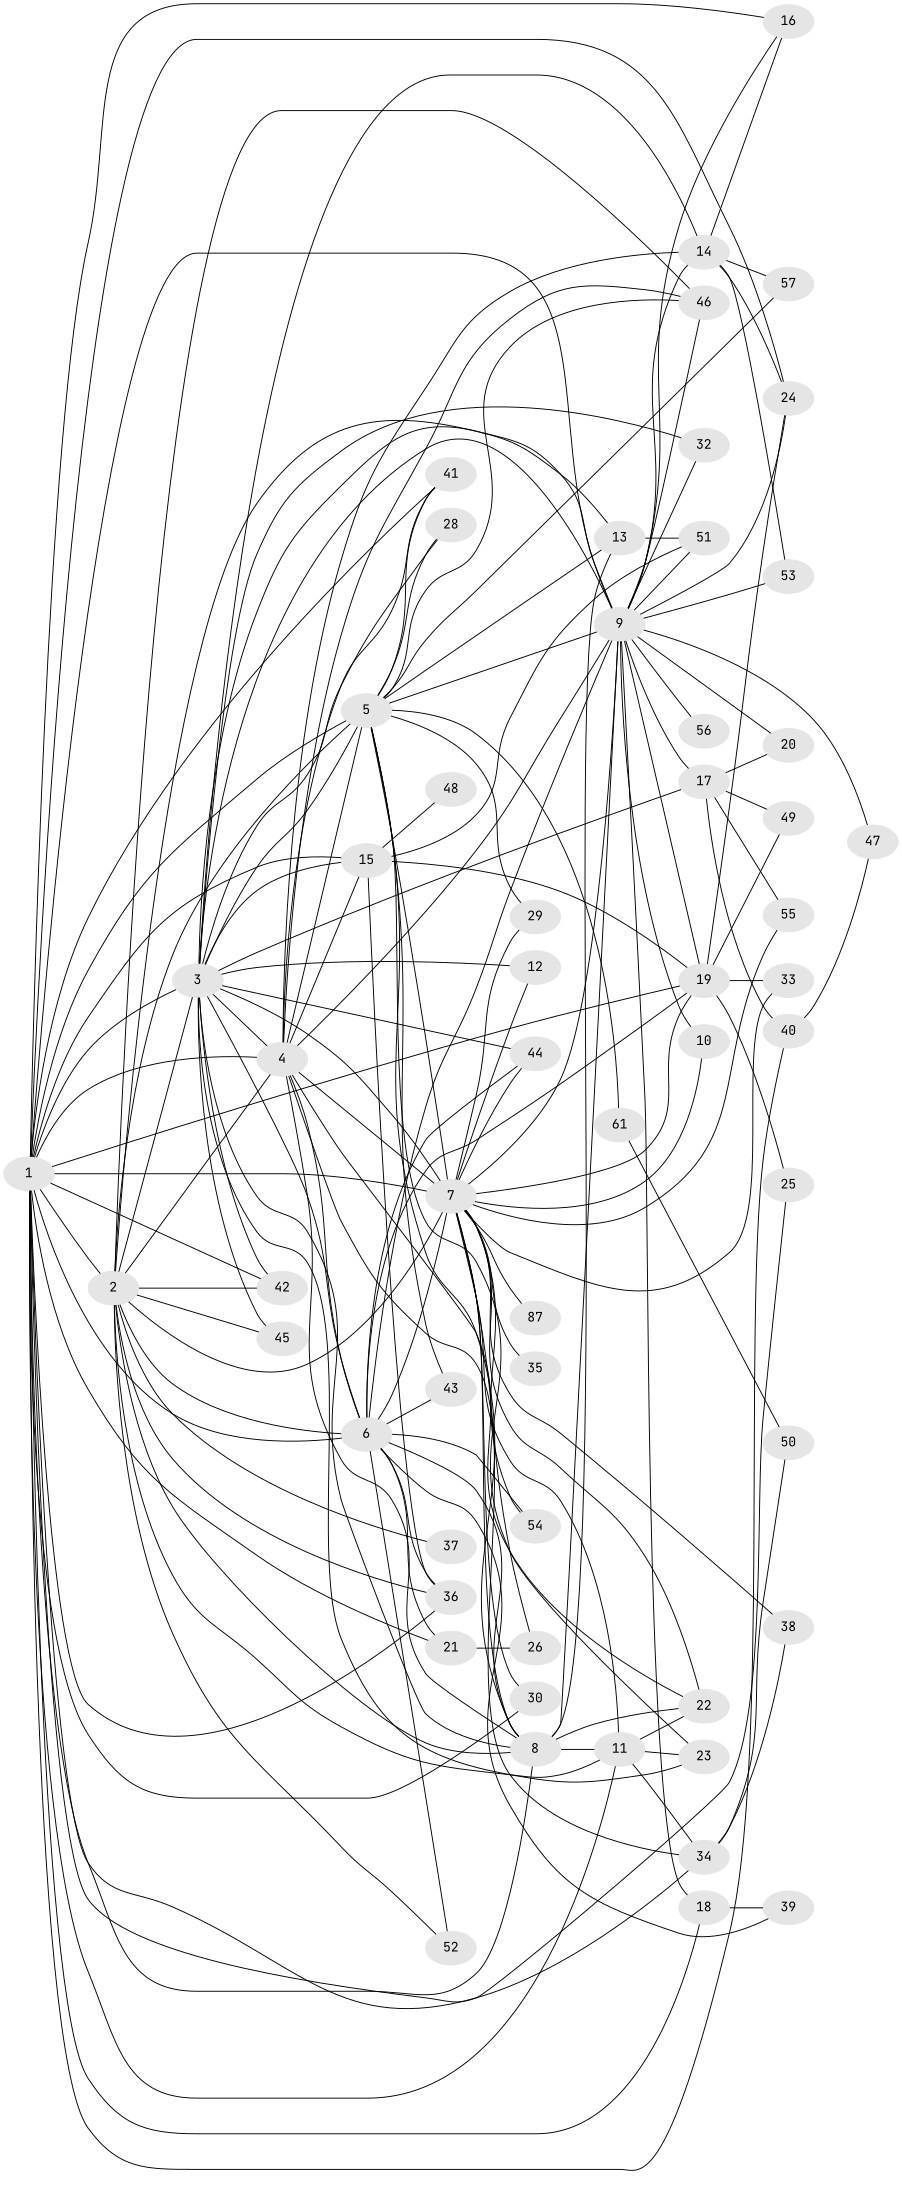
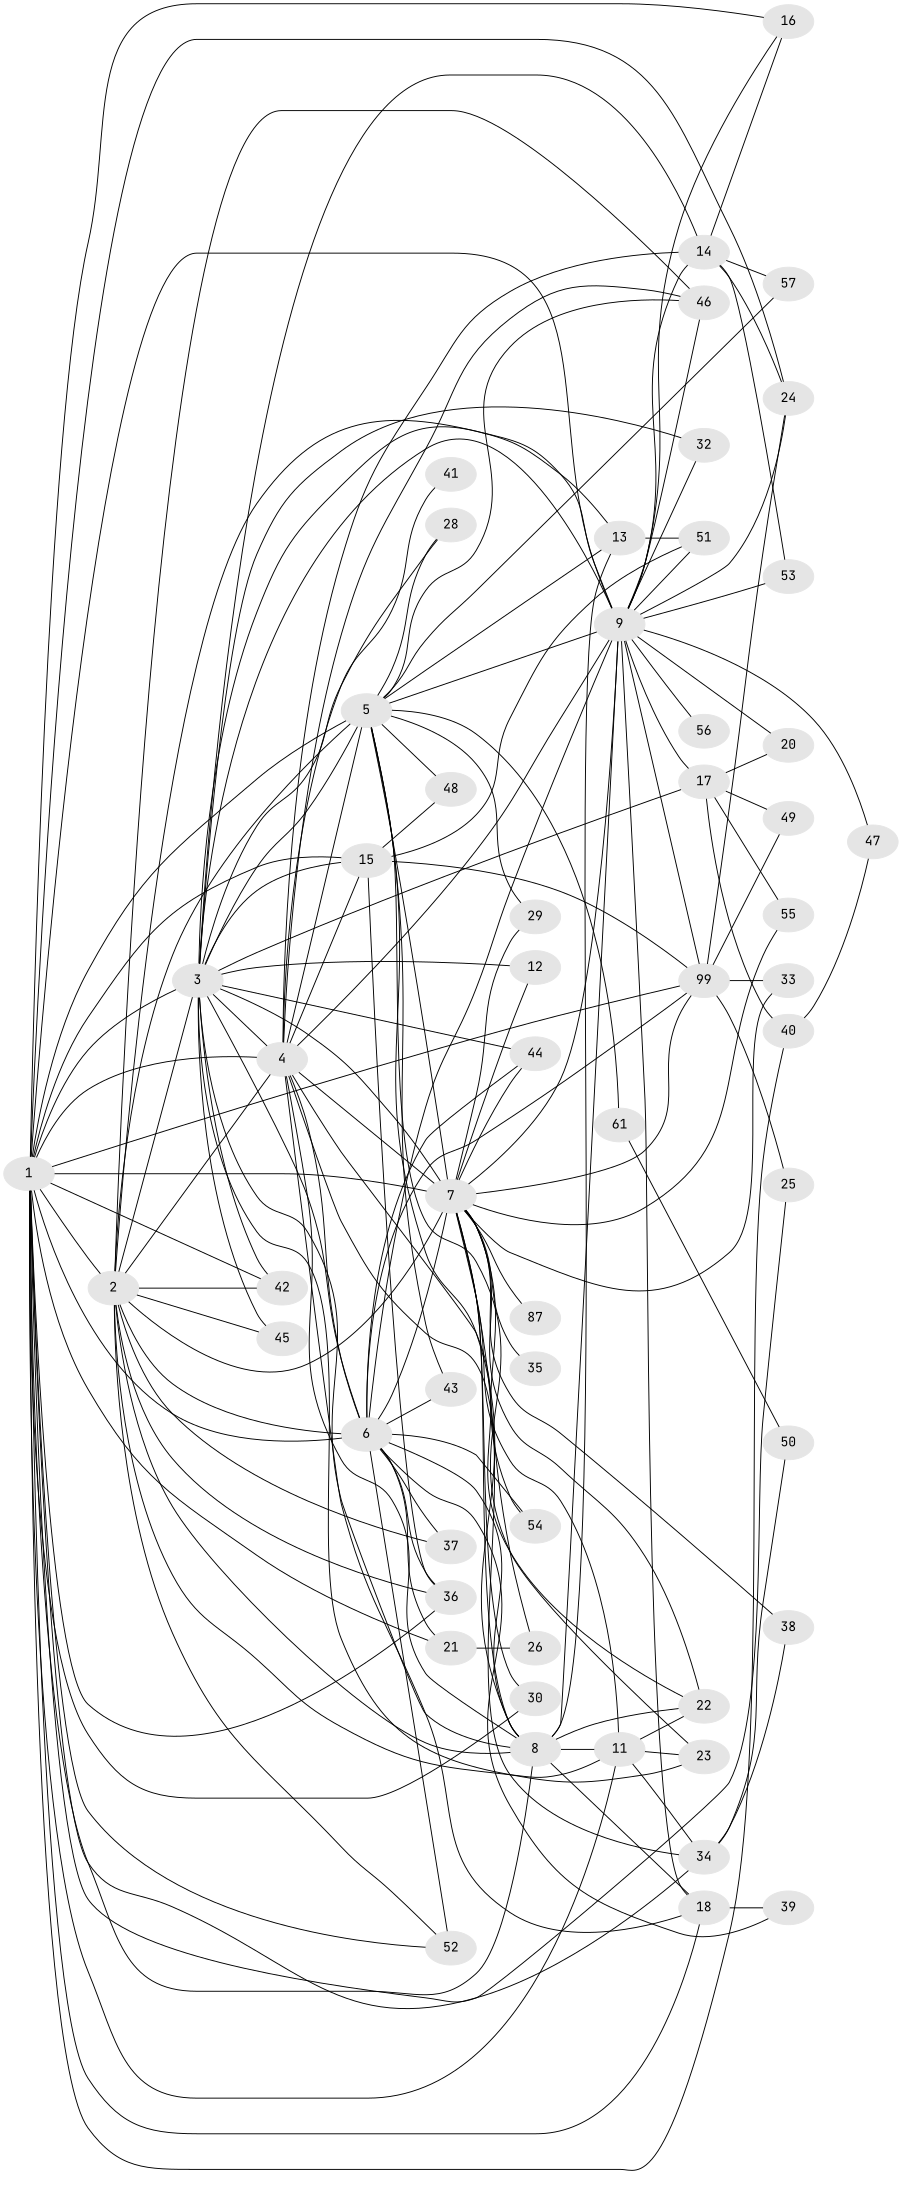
(406, 591) -> (409, 750)
(156, 802) -> (69, 1739)
(704, 981) -> (704, 981)
(704, 1042) -> none
none -> (418, 1506)
none -> (446, 1794)
none -> (620, 1829)
